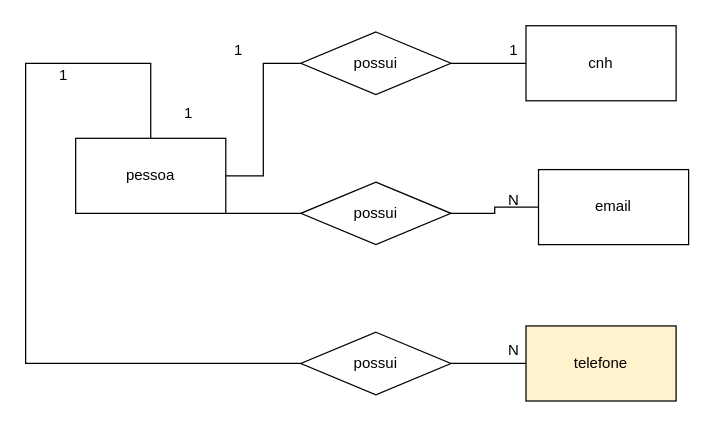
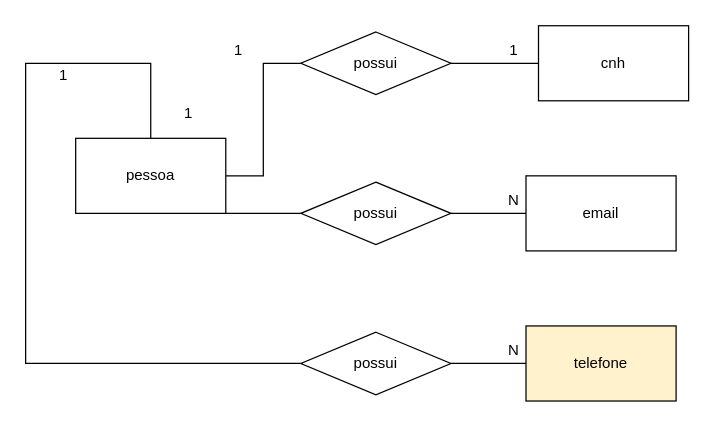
(601, 63) -> (613, 63)
(613, 207) -> (601, 213)
